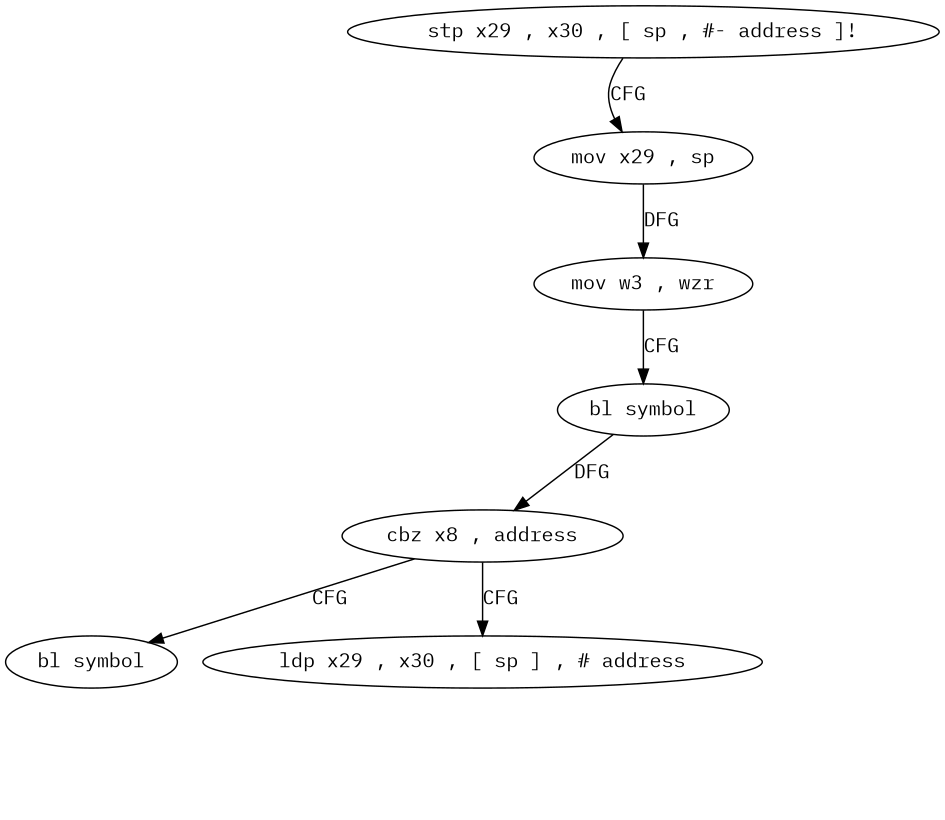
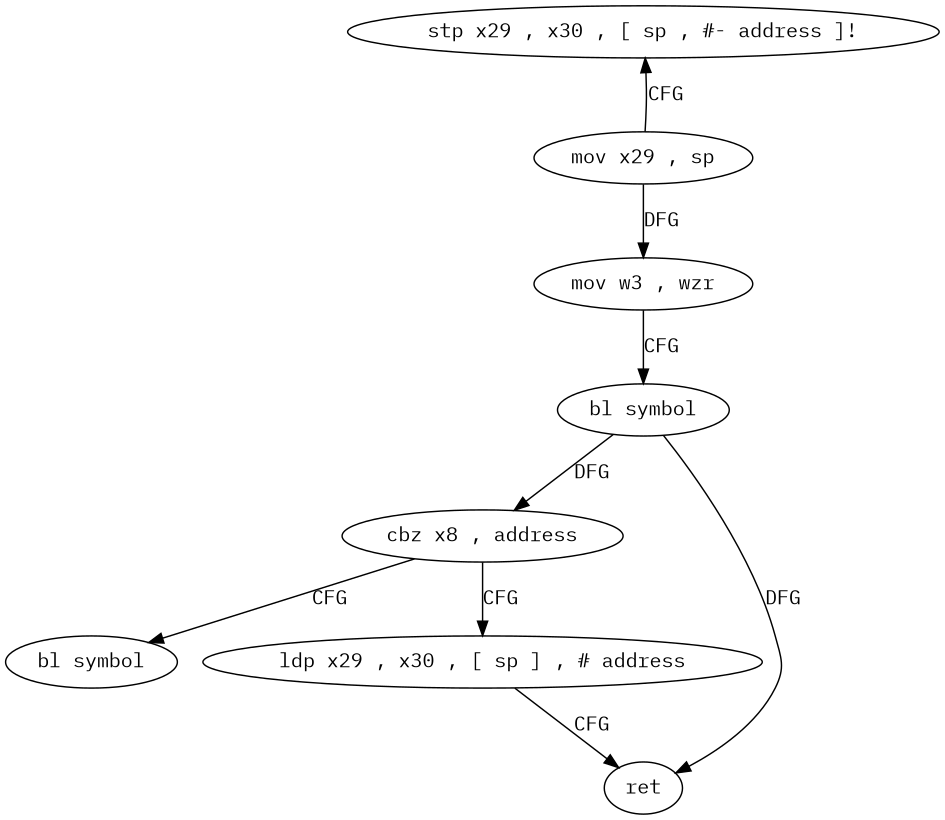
(609, 87) -> (646, 102)
none -> (643, 788)
